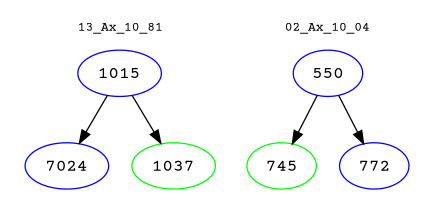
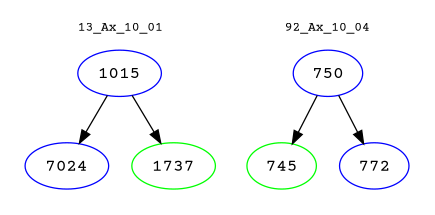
(121, 28) -> (121, 28)
(328, 28) -> (328, 28)
(328, 73) -> (328, 73)
(174, 166) -> (174, 166)
